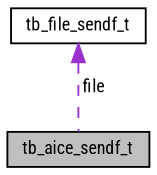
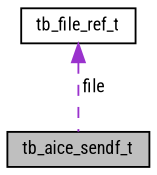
(78, 26) -> (78, 26)
